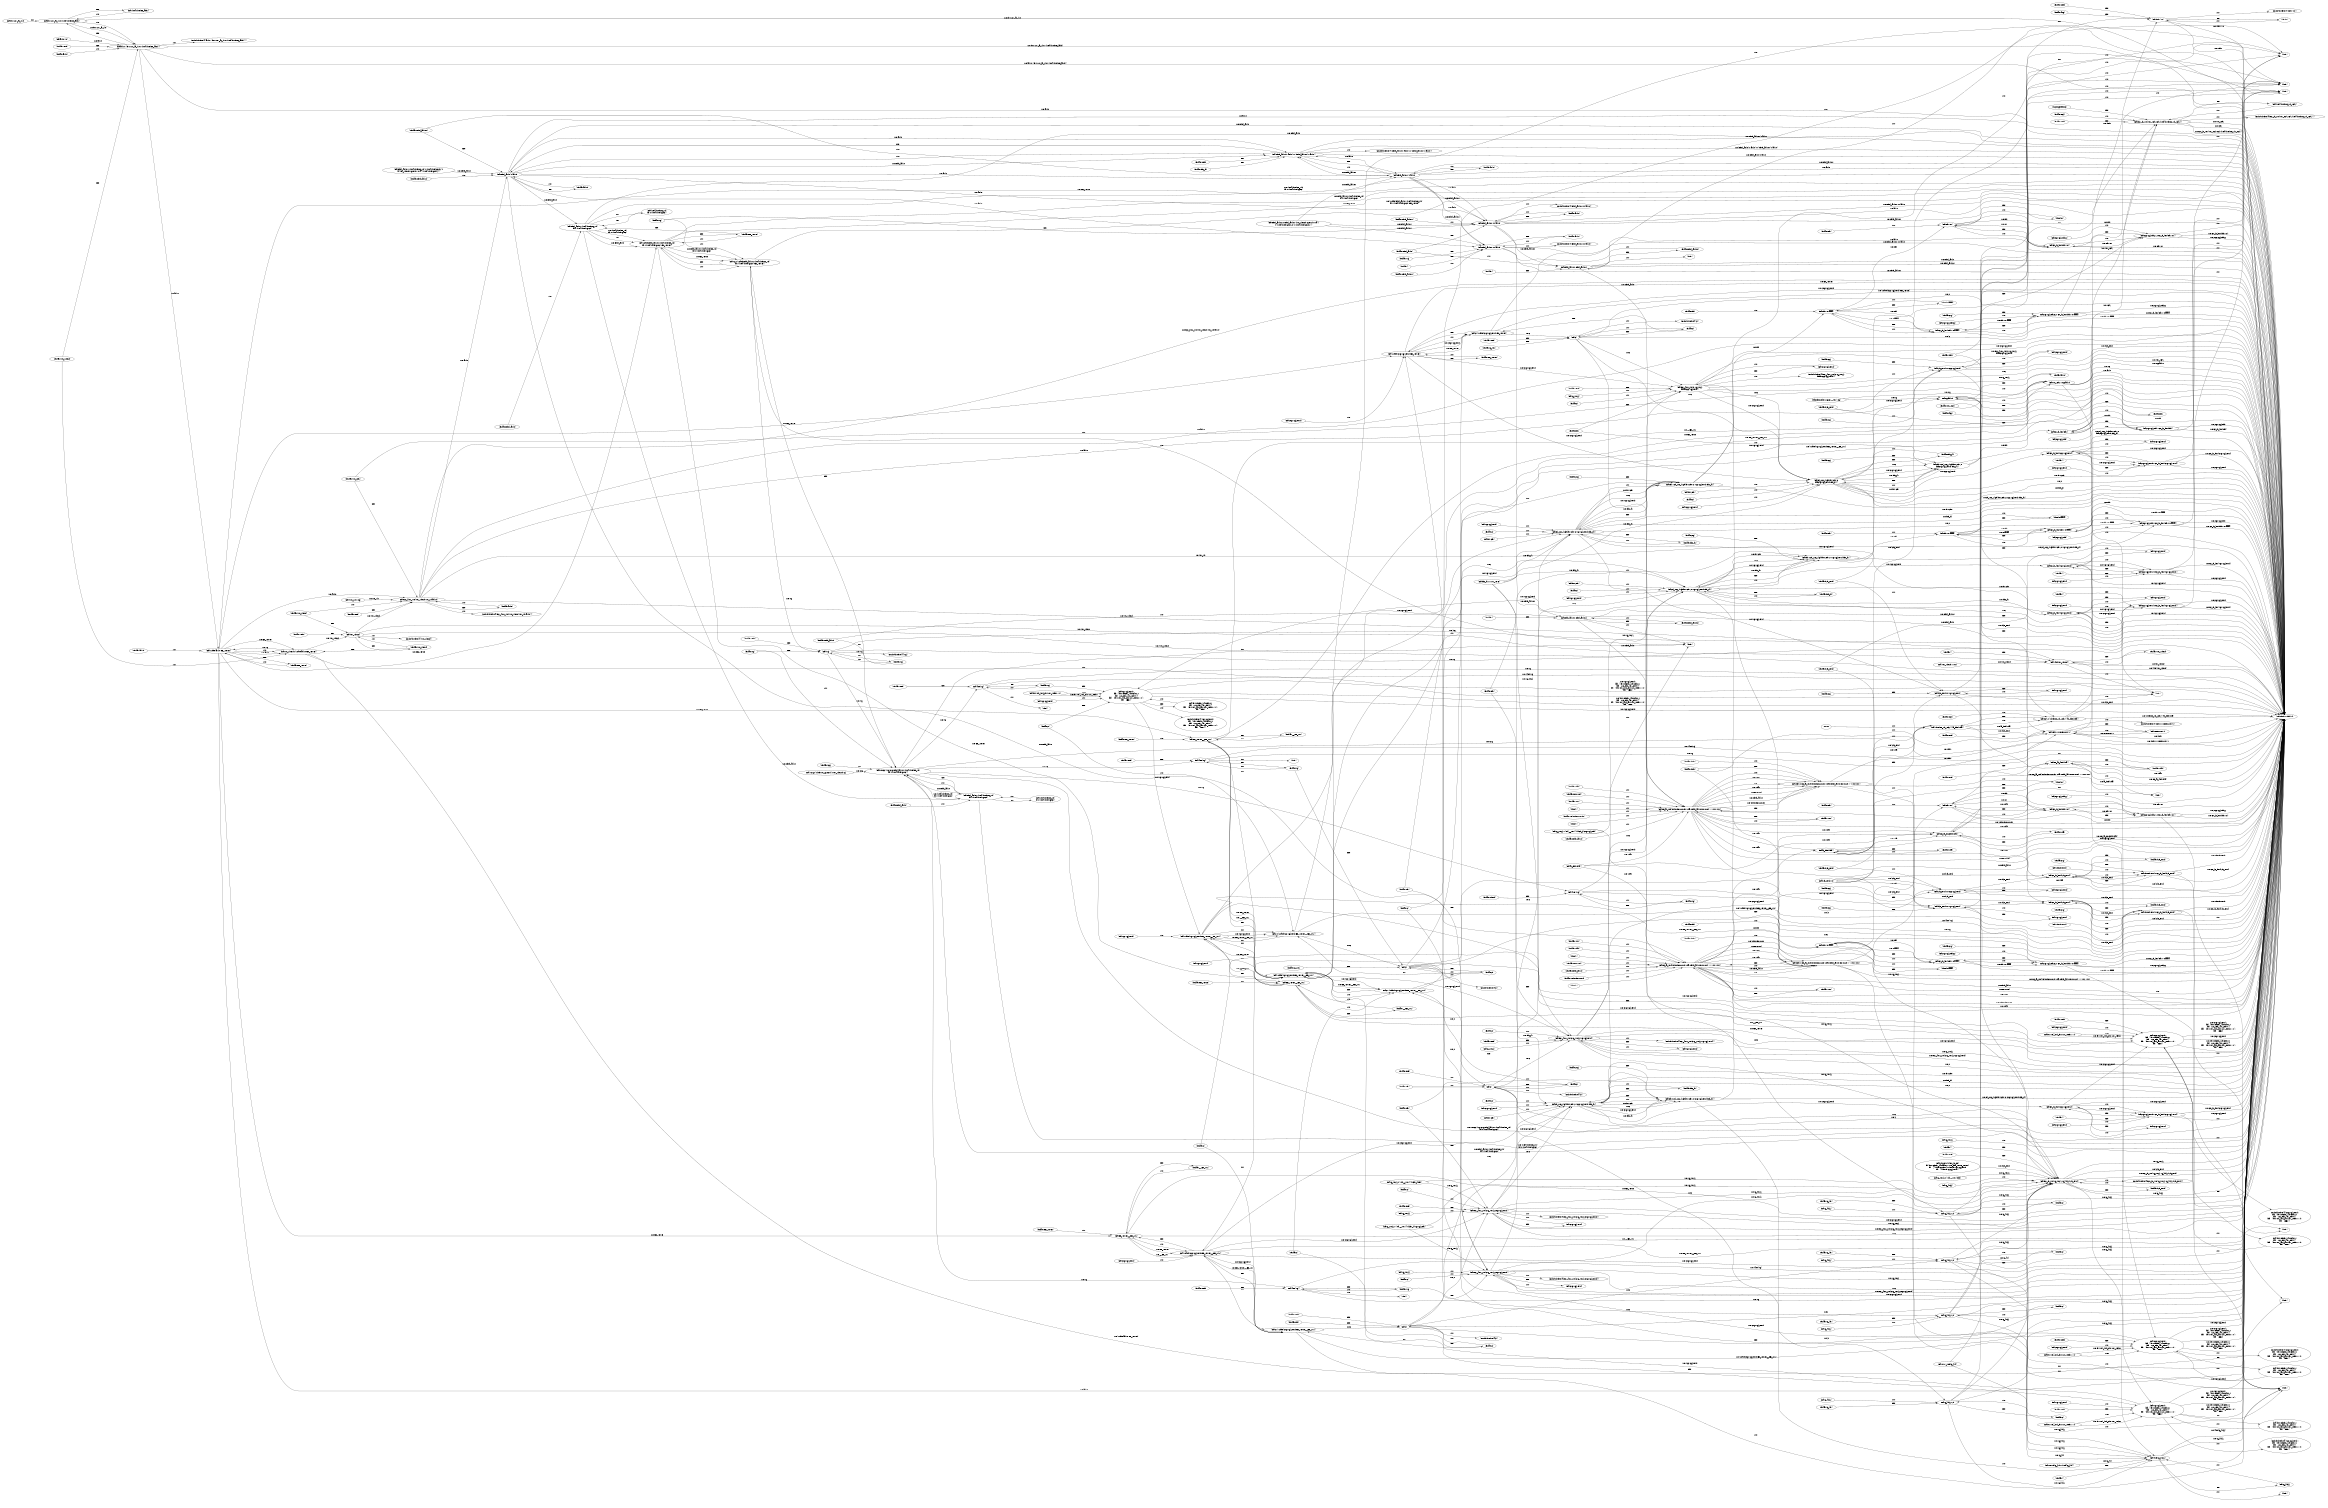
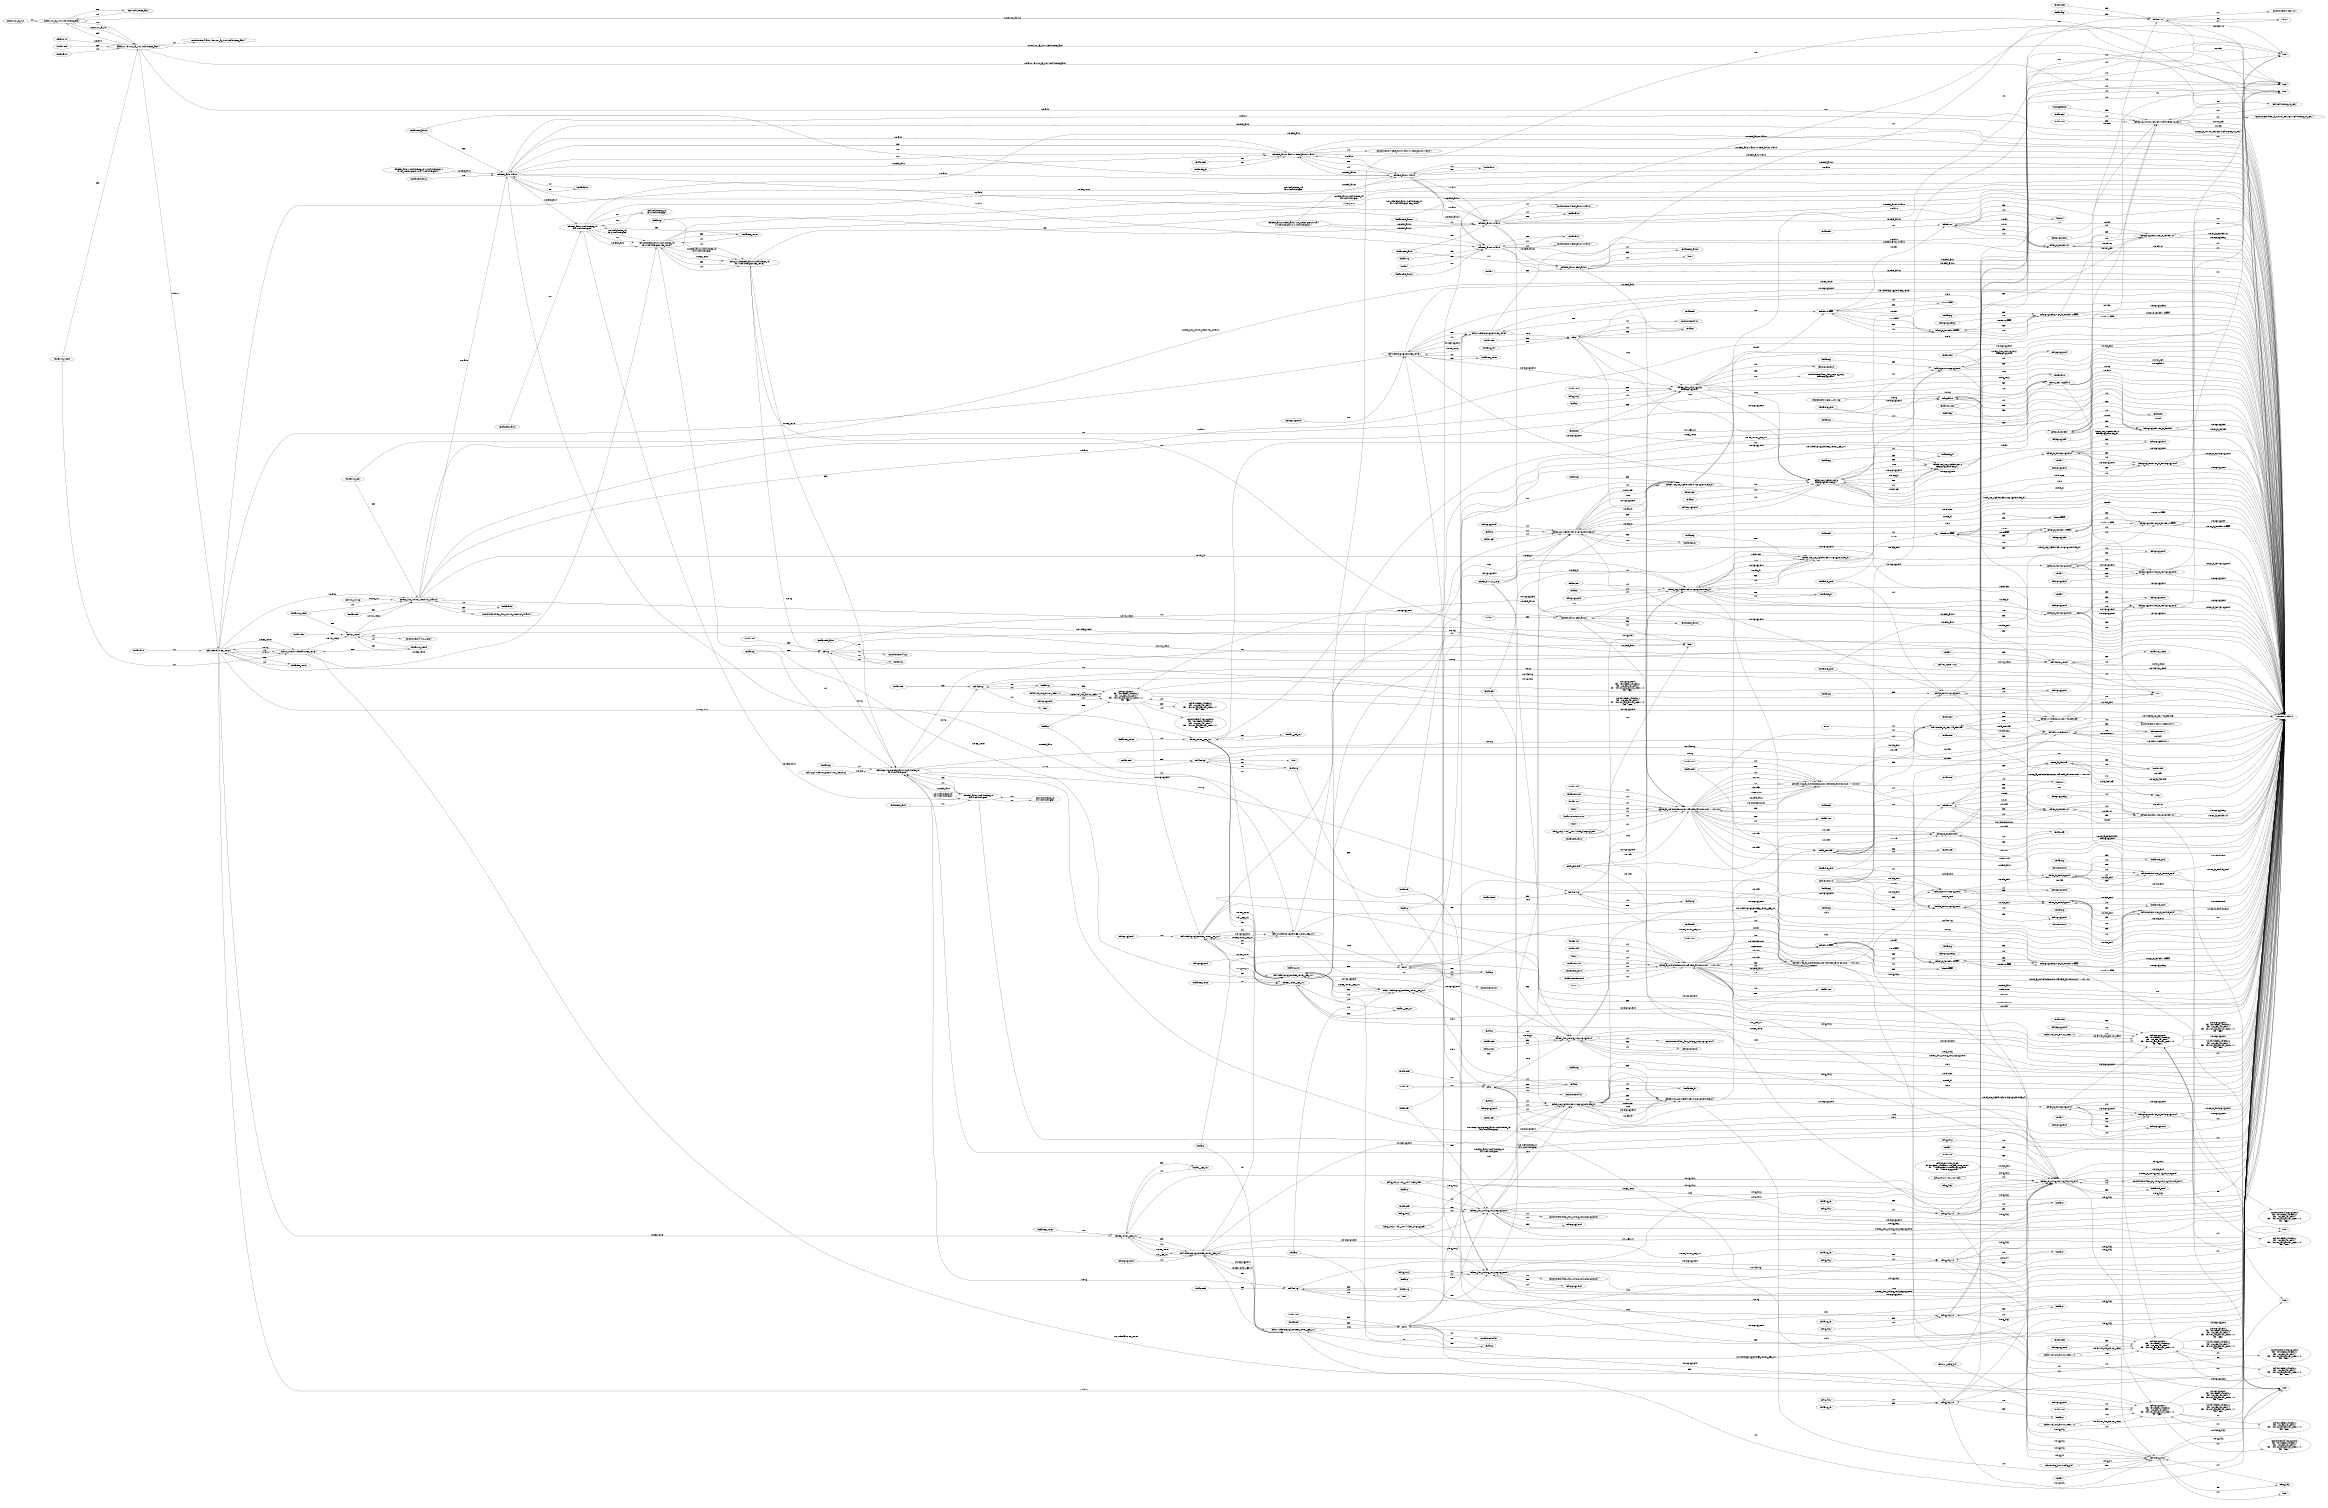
(1084, 629) -> (1084, 629)
(859, 652) -> (859, 652)
